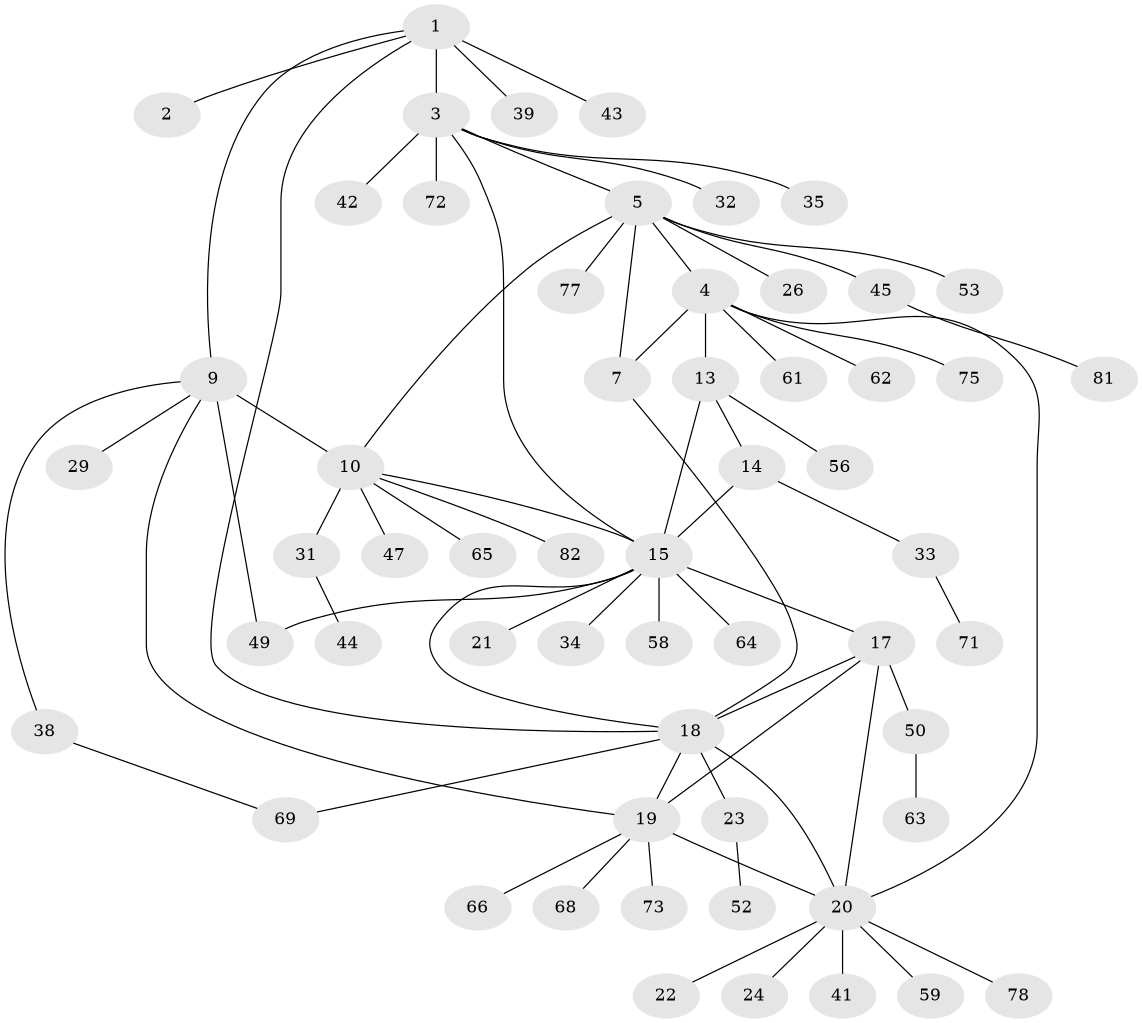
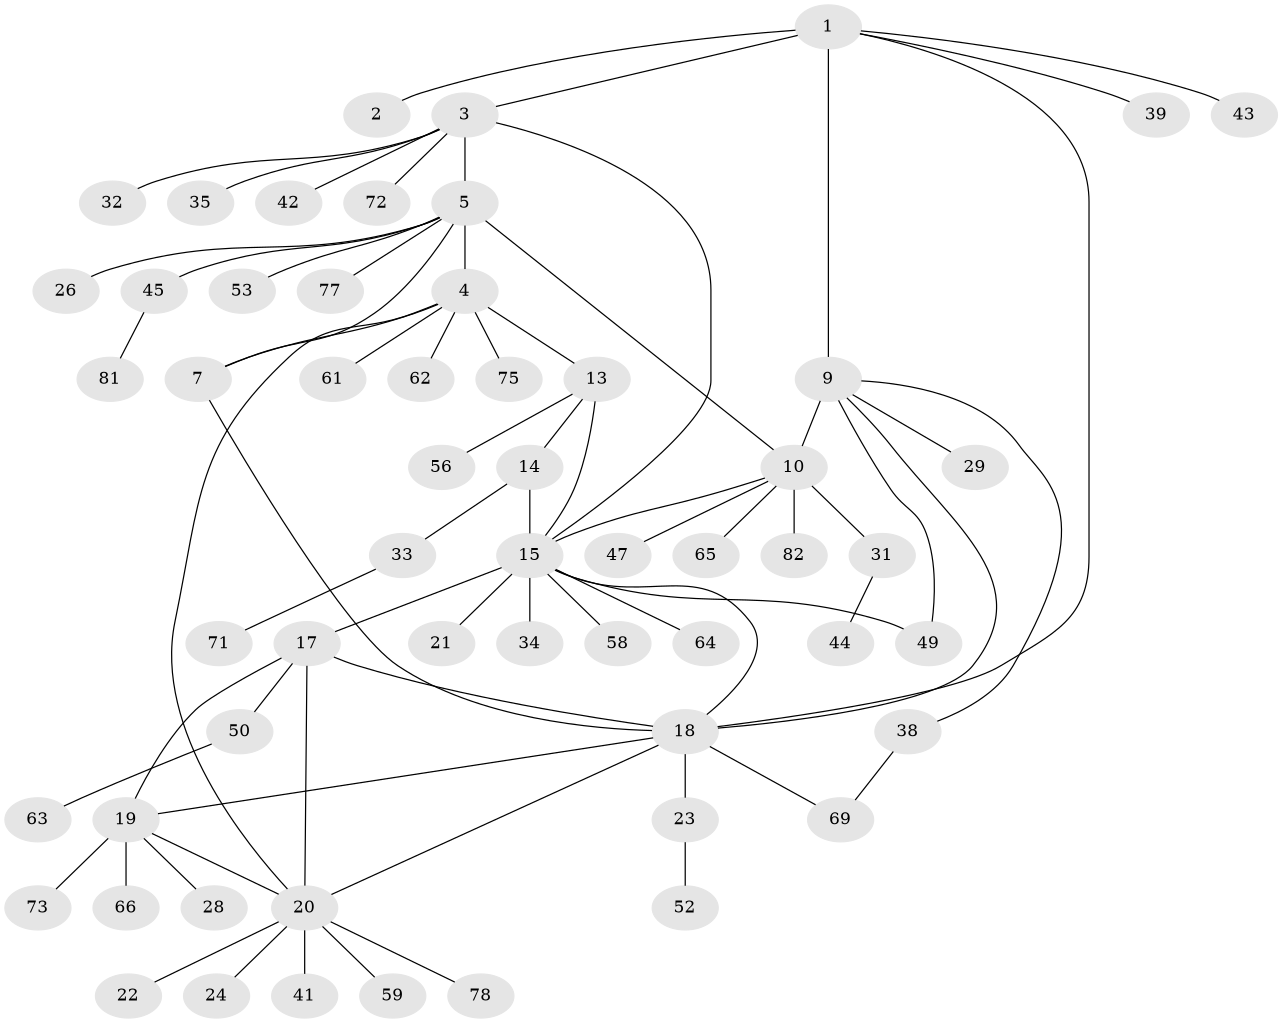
(240, 727) -> (988, 640)
(566, 908) -> (214, 908)
